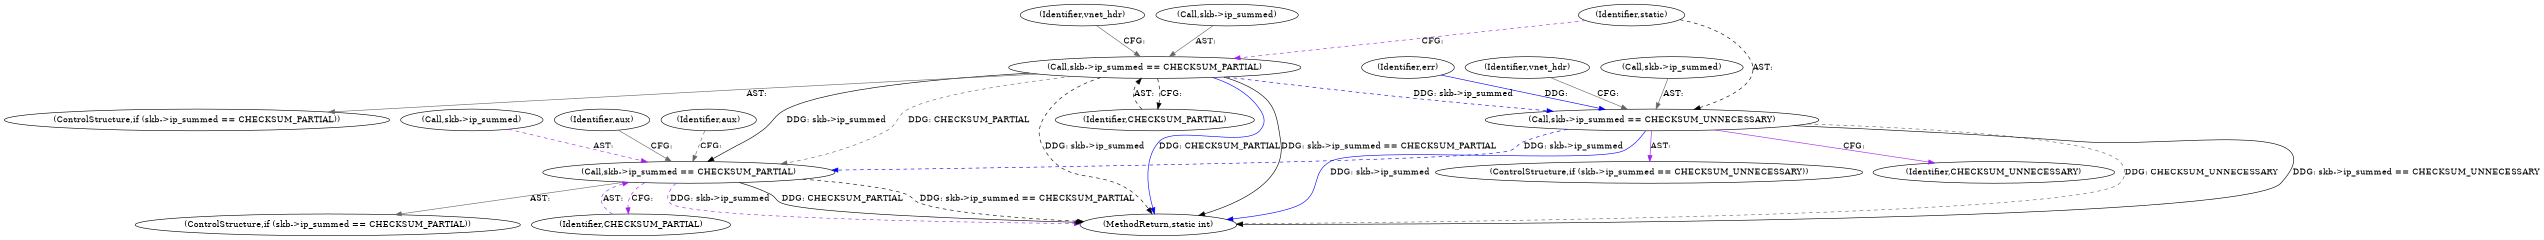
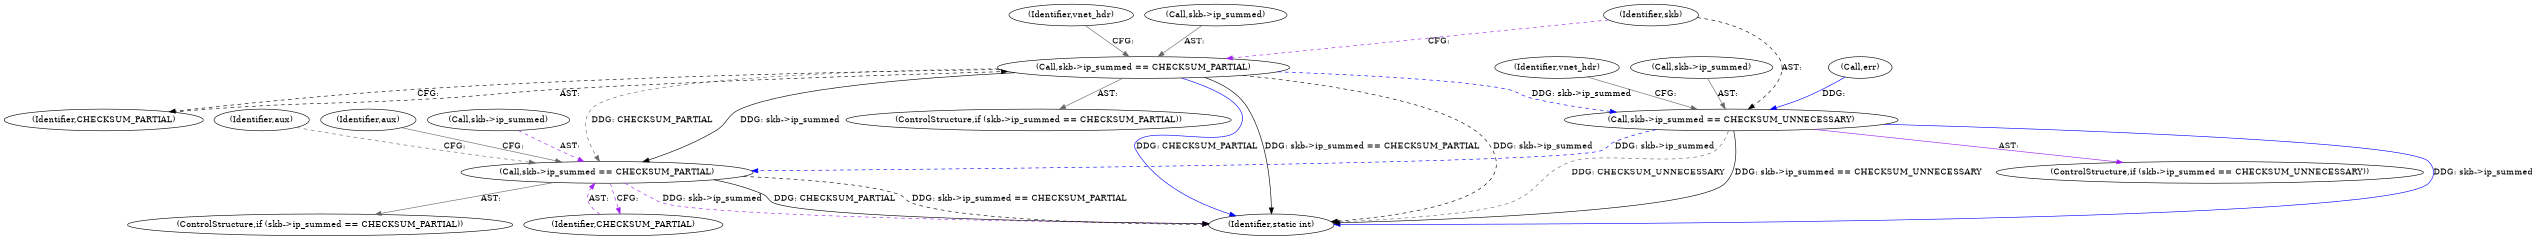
(1632, 15) -> (1651, 15)
(1408, 68) -> (1860, 68)
(1994, 172) -> none
(1158, 225) -> (1271, 225)
